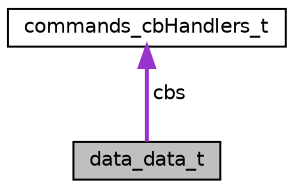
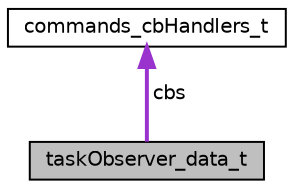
(147, 161) -> (147, 161)
